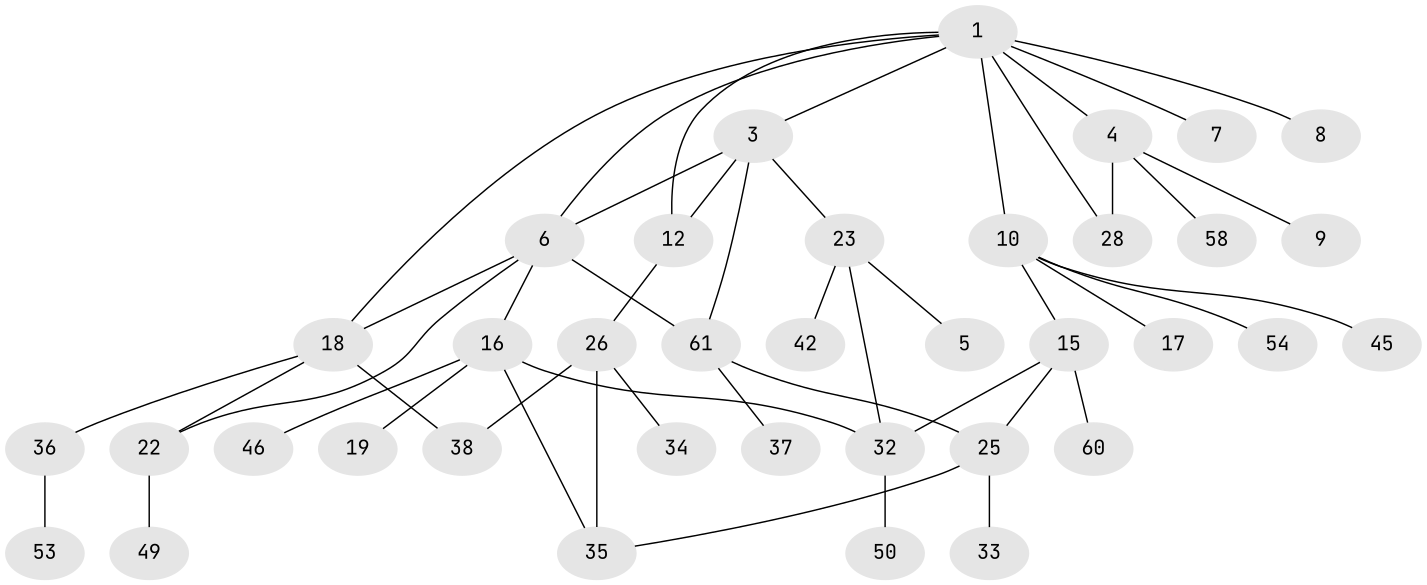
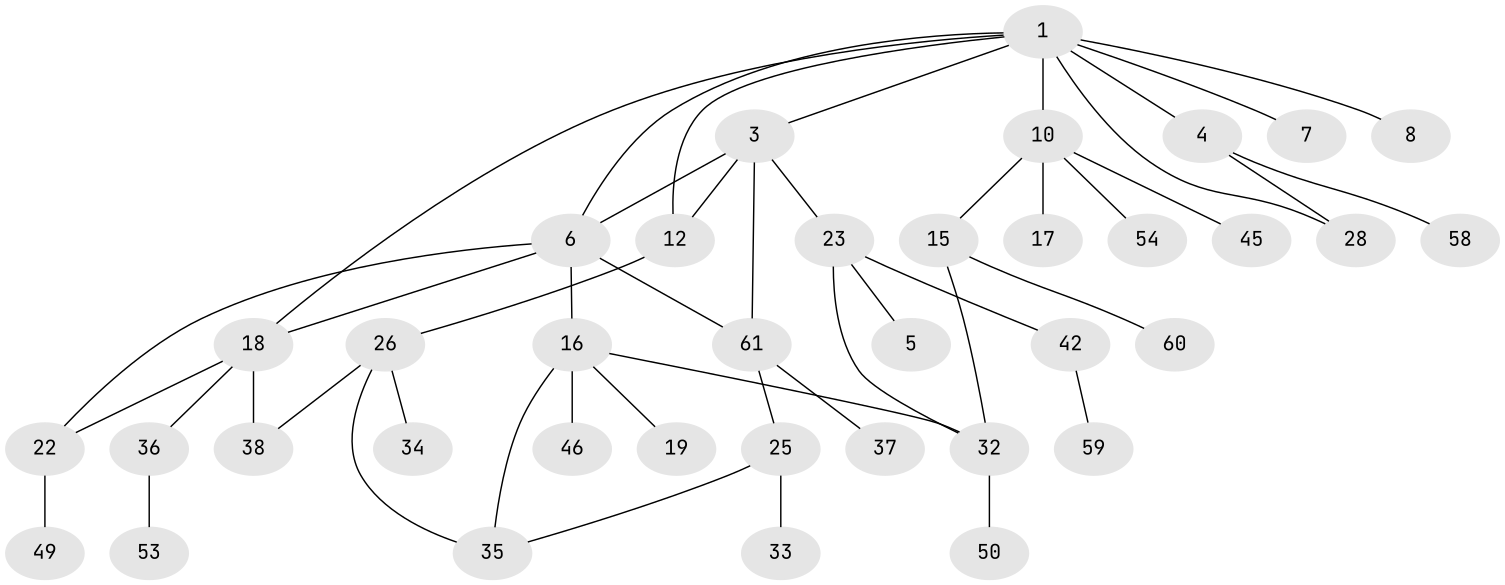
(1321, 240) -> none
(1029, 397) -> none
none -> (1094, 449)
